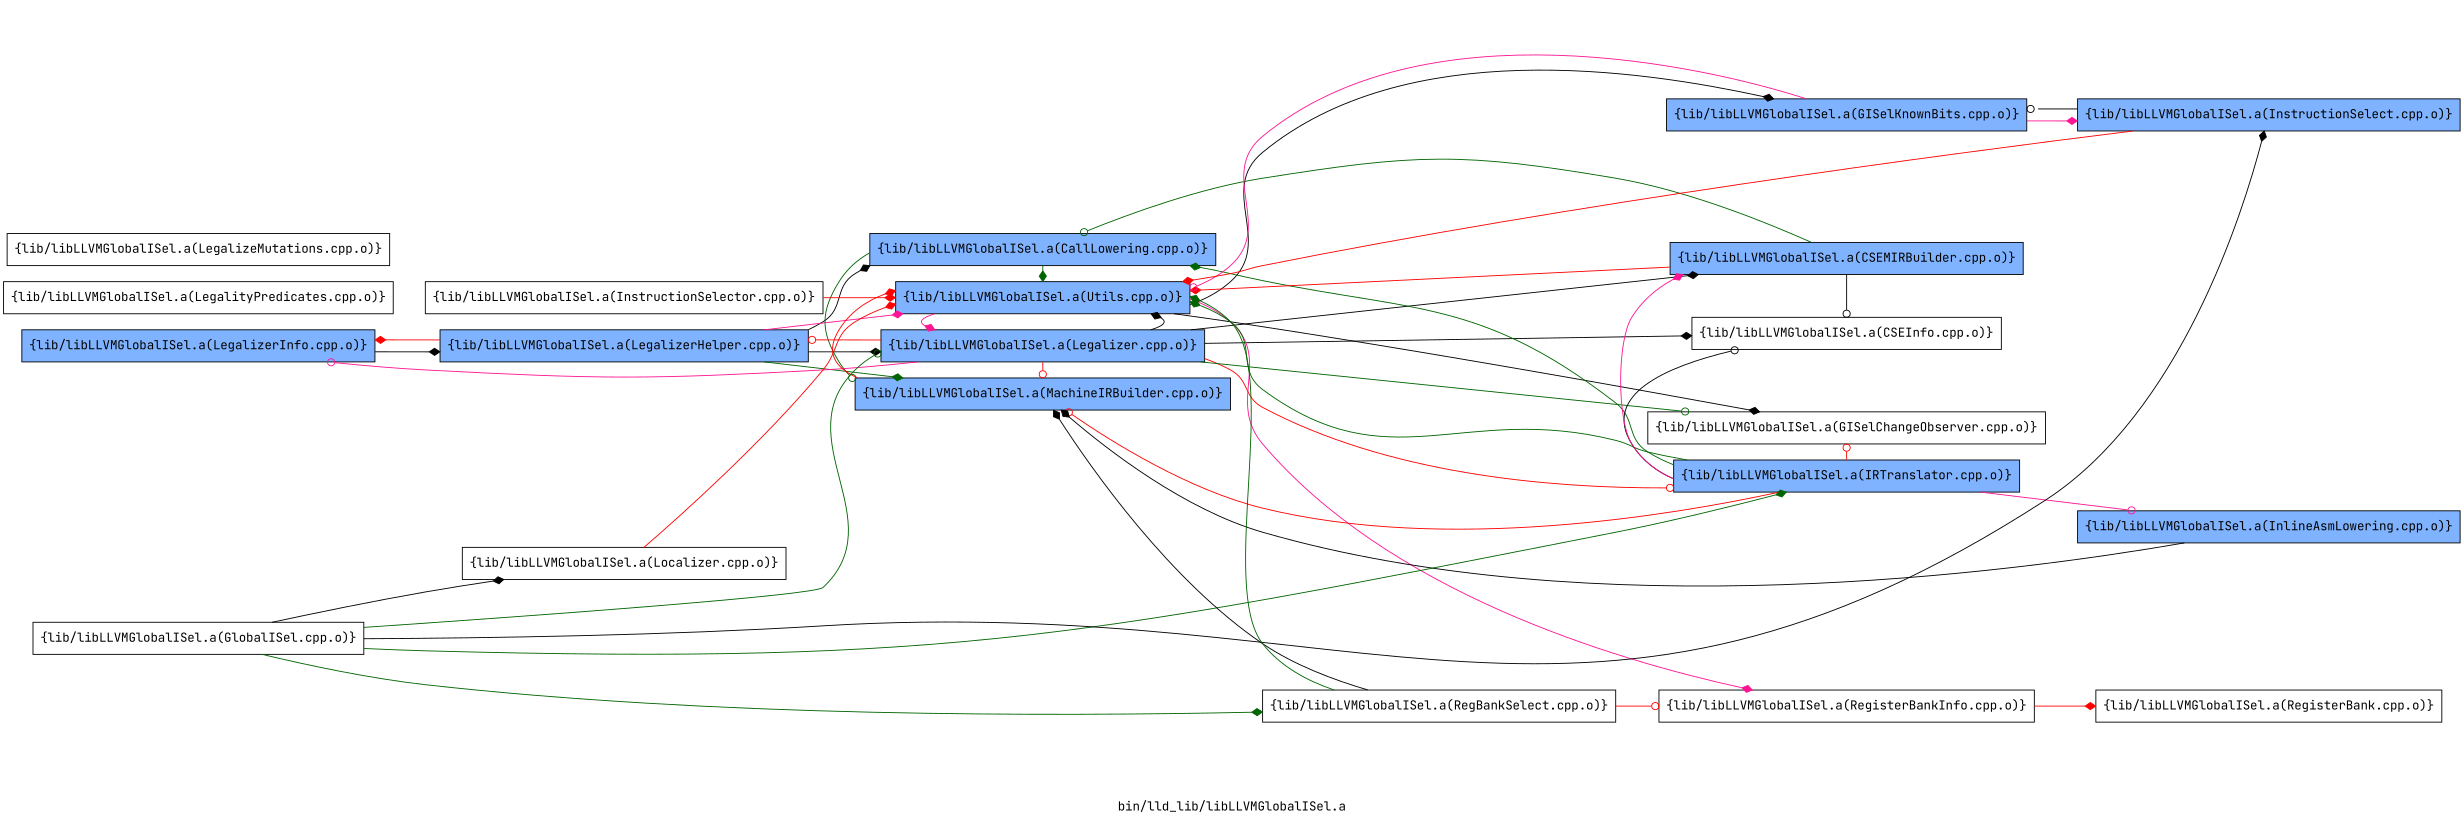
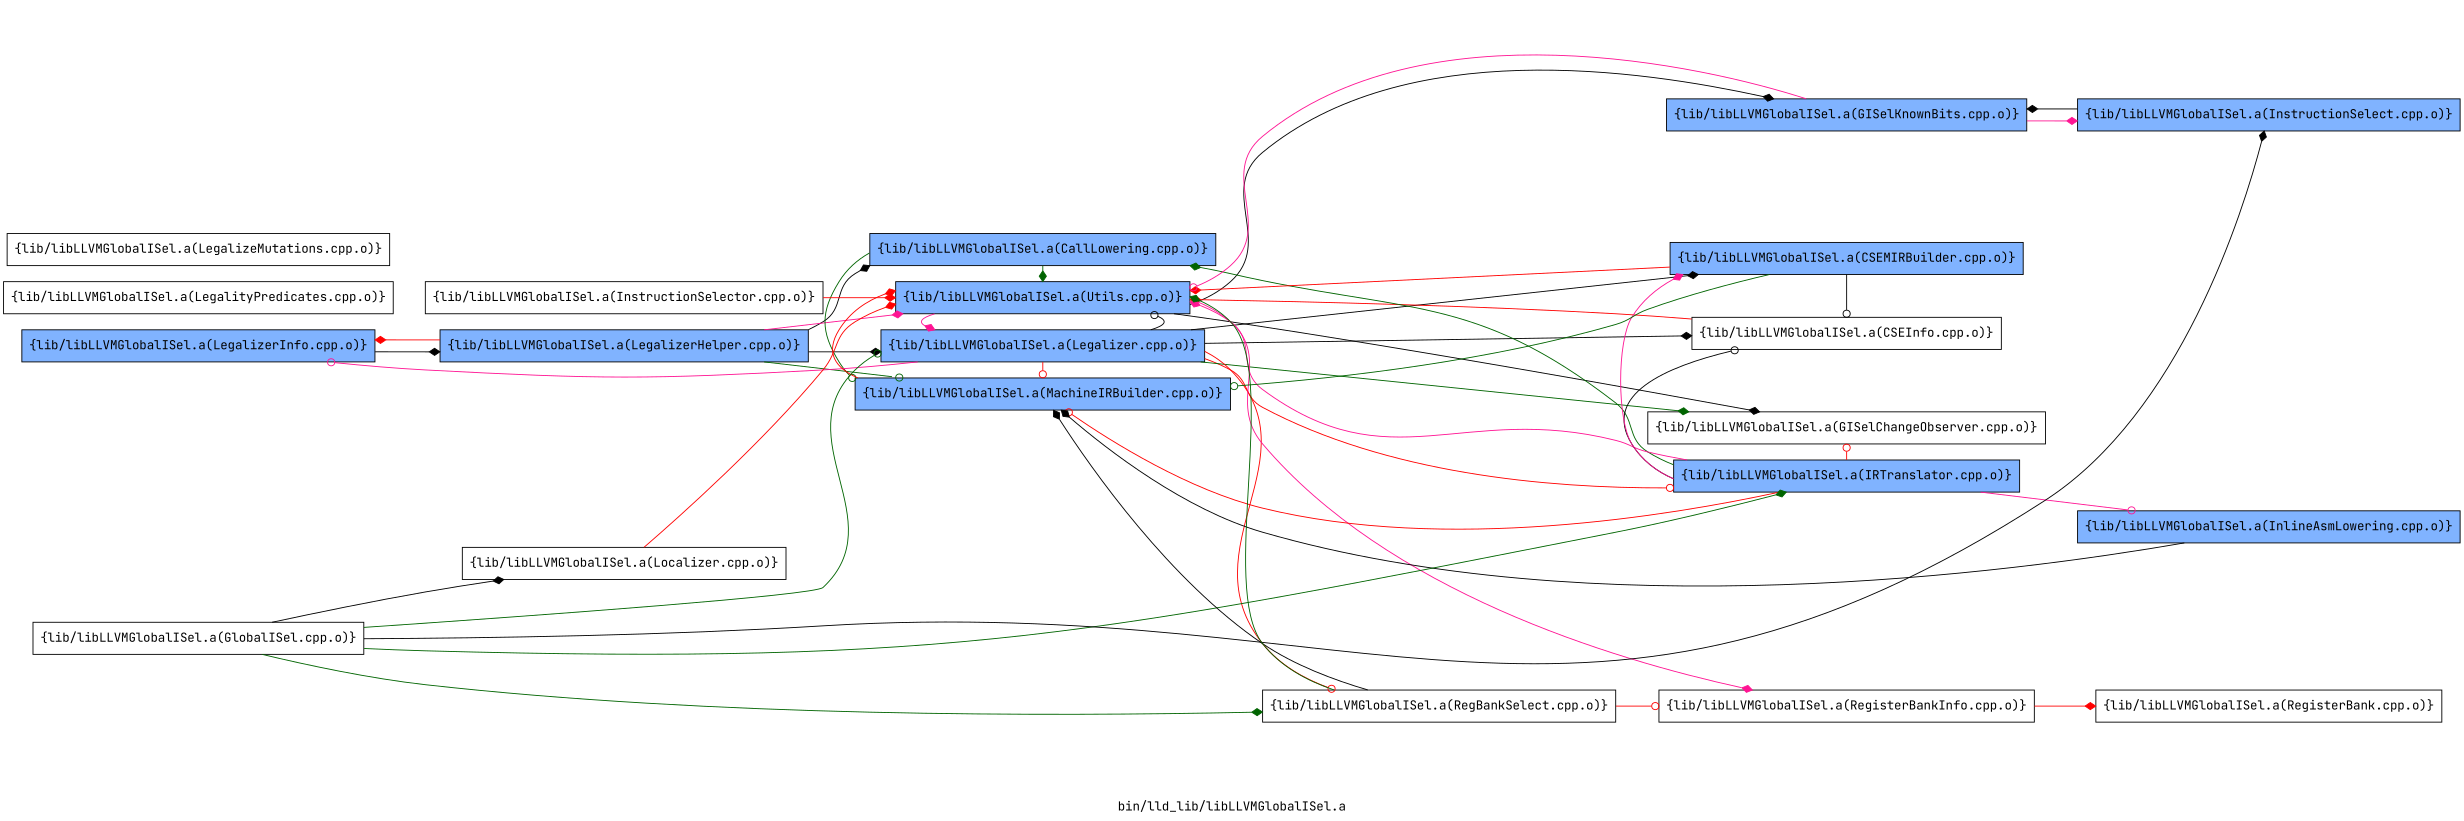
(2058, 109) -> (2058, 109)
(1451, 159) -> (1508, 350)
(1661, 196) -> (1459, 307)
(1162, 325) -> (1162, 325)
(848, 340) -> (1240, 548)
(796, 366) -> (796, 366)
(1441, 386) -> (1441, 386)
(1416, 436) -> (1416, 436)
